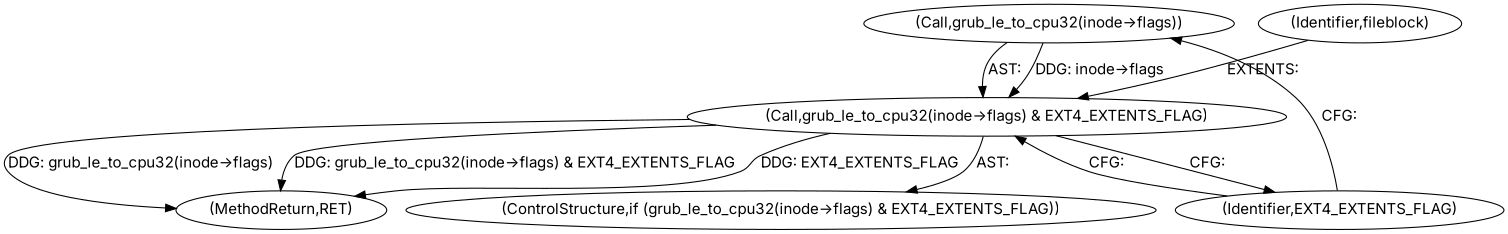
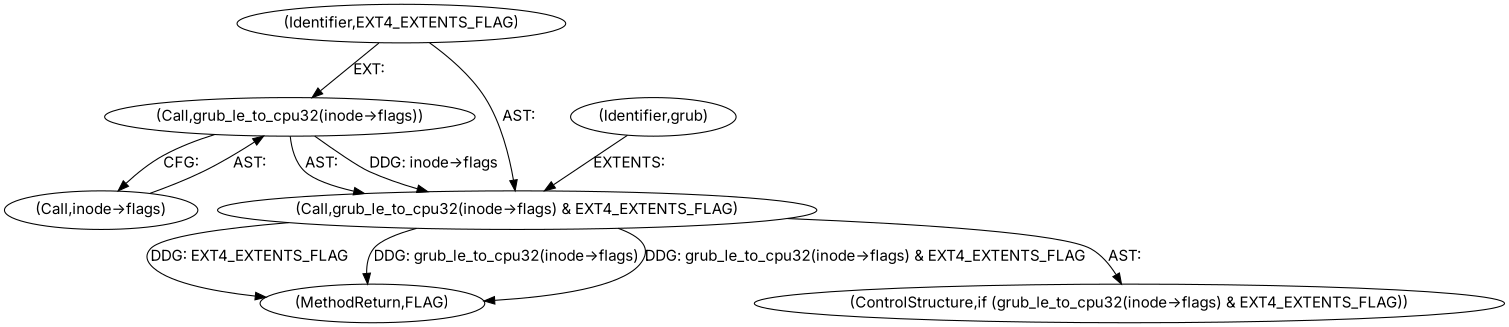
(1360, 24) -> (653, 117)
(1341, 117) -> (371, 70)
(1160, 163) -> none
(1109, 164) -> (521, 117)
none -> (101, 210)
(281, 210) -> (372, 303)
